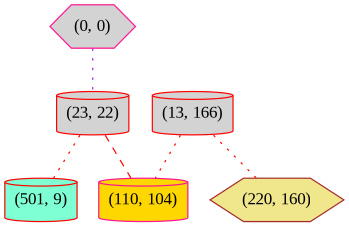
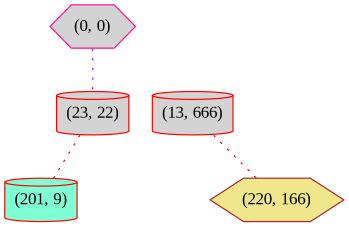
(193, 113) -> (193, 113)
(41, 200) -> (41, 200)
(143, 200) -> none
(277, 200) -> (277, 200)
